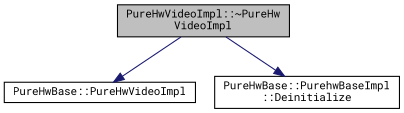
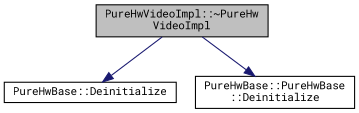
(100, 92) -> (90, 92)
(307, 92) -> (275, 92)
